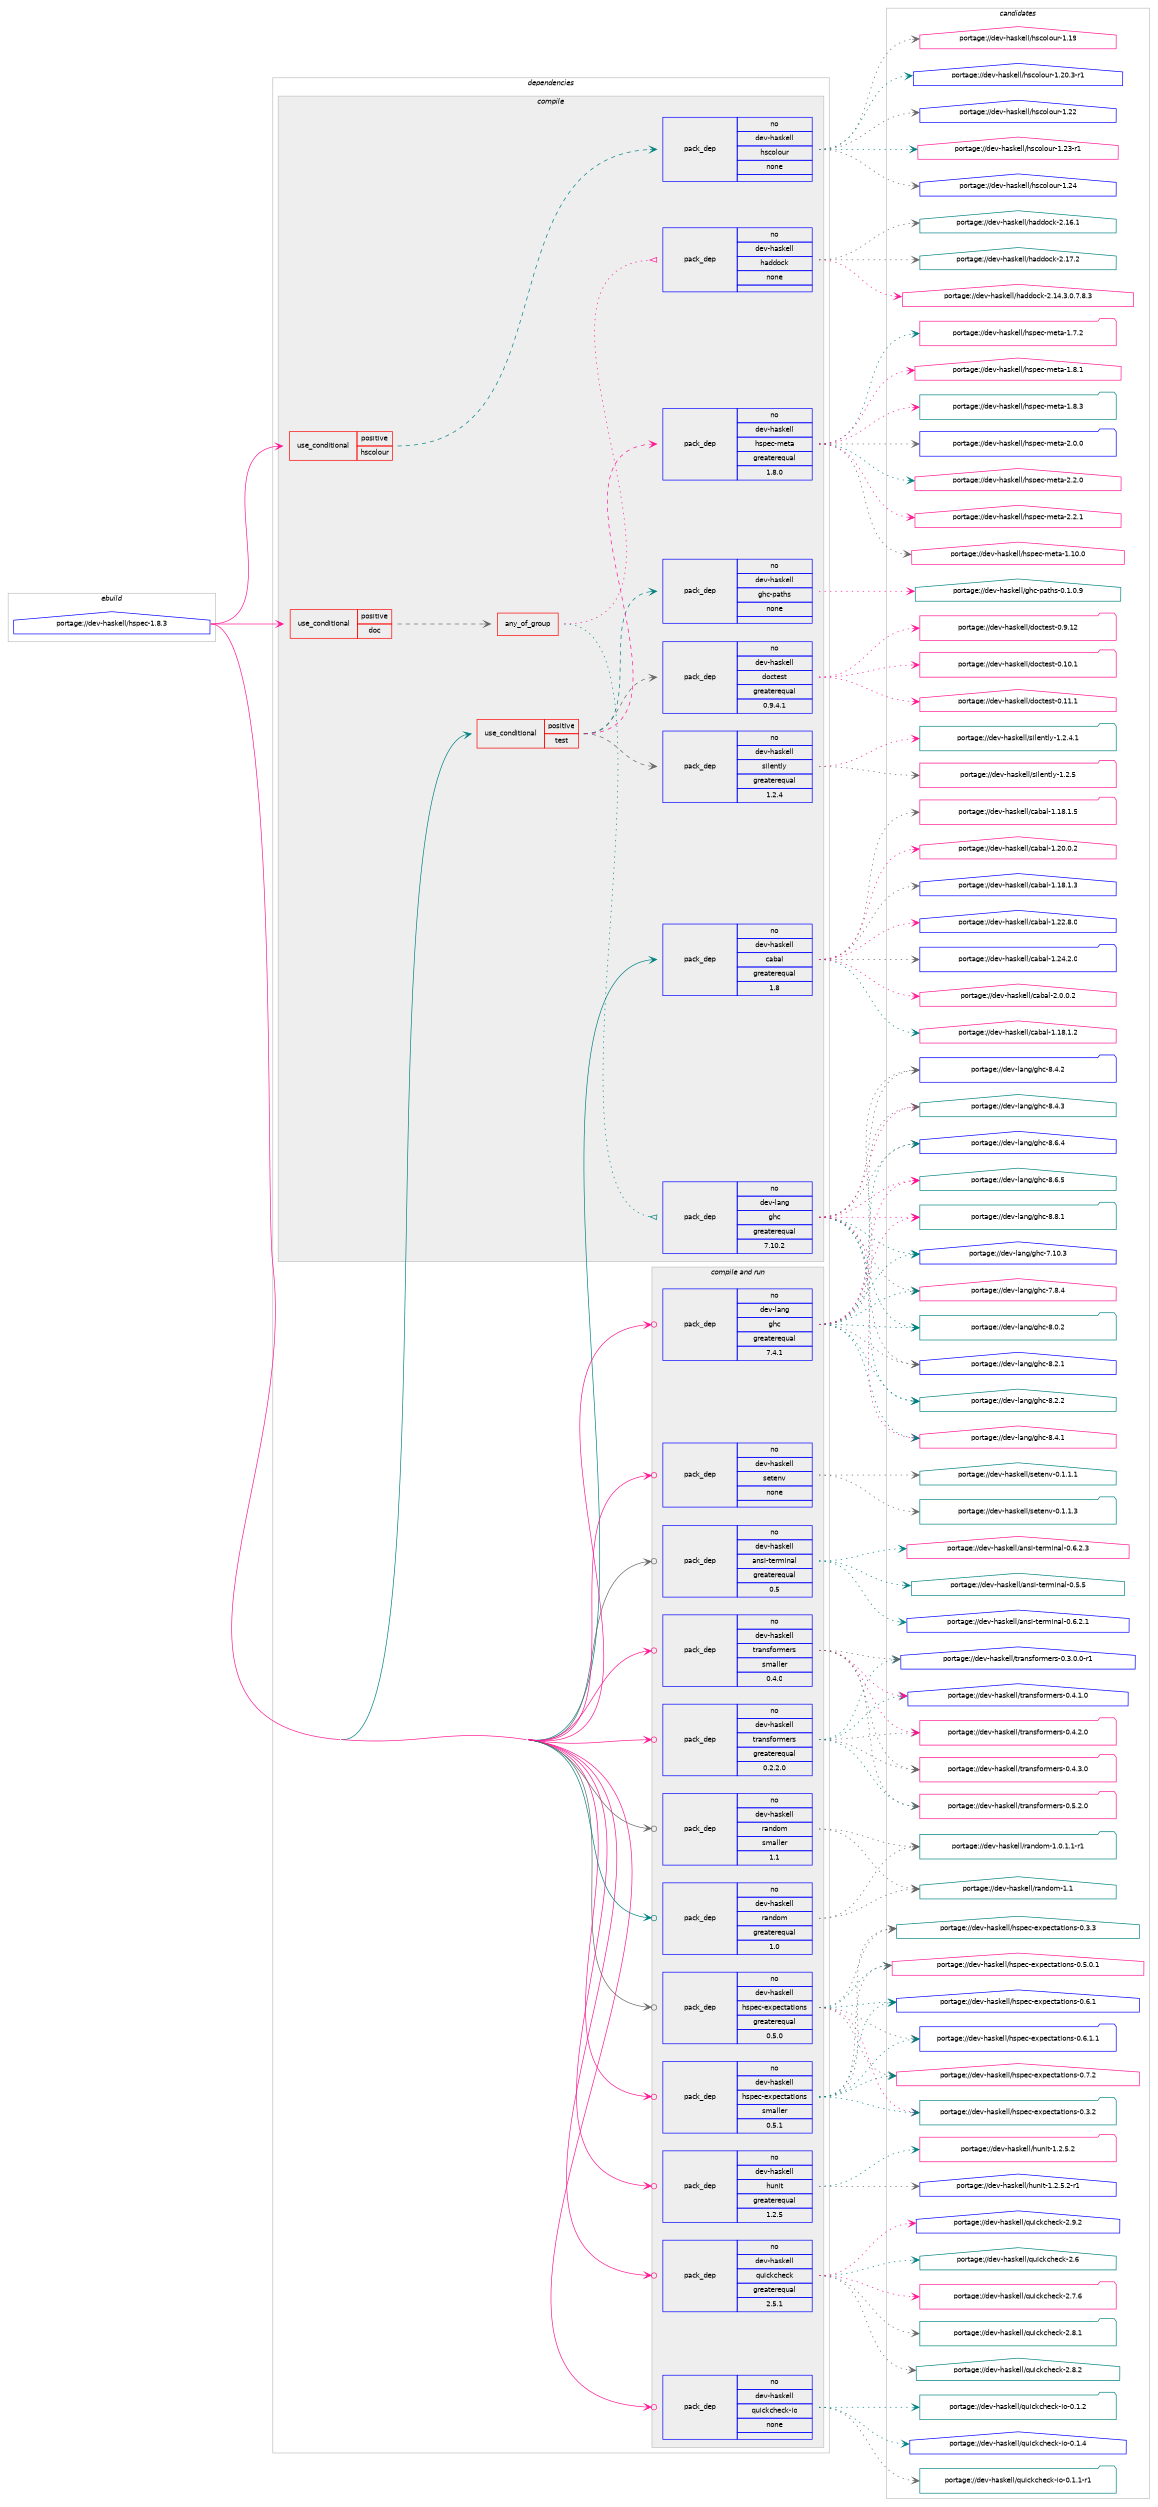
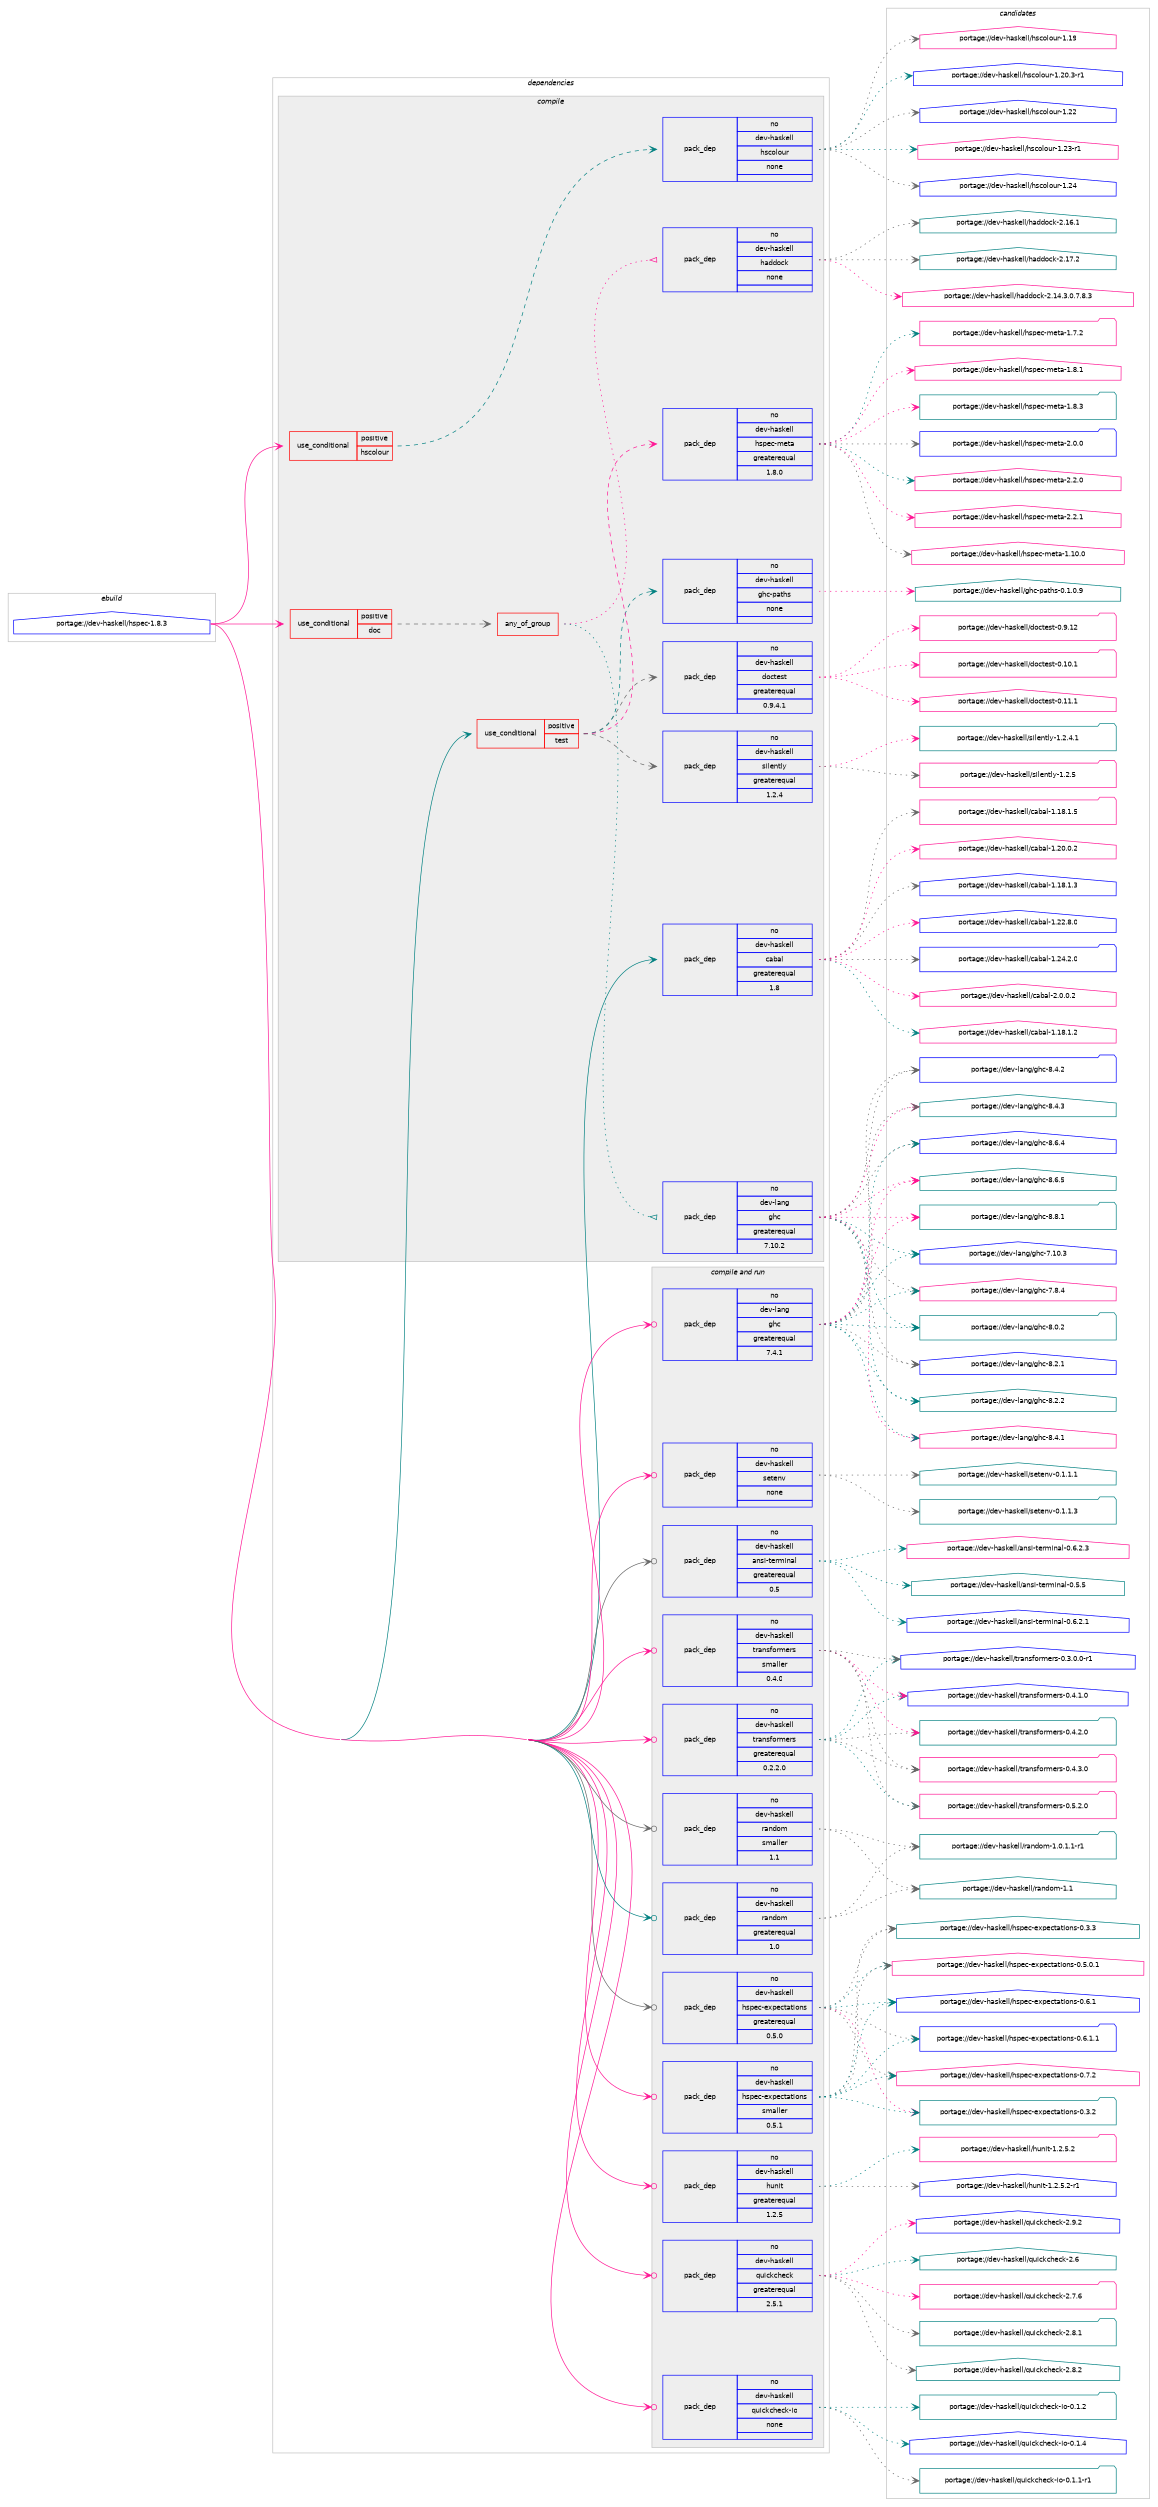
(1018, 1733) -> (1018, 1733)
